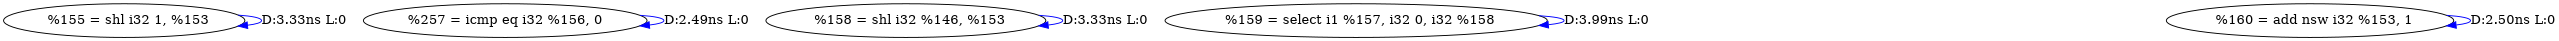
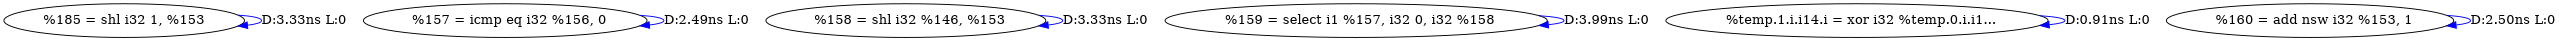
(124, 21) -> (124, 21)
(505, 21) -> (505, 21)
none -> (1857, 21)
